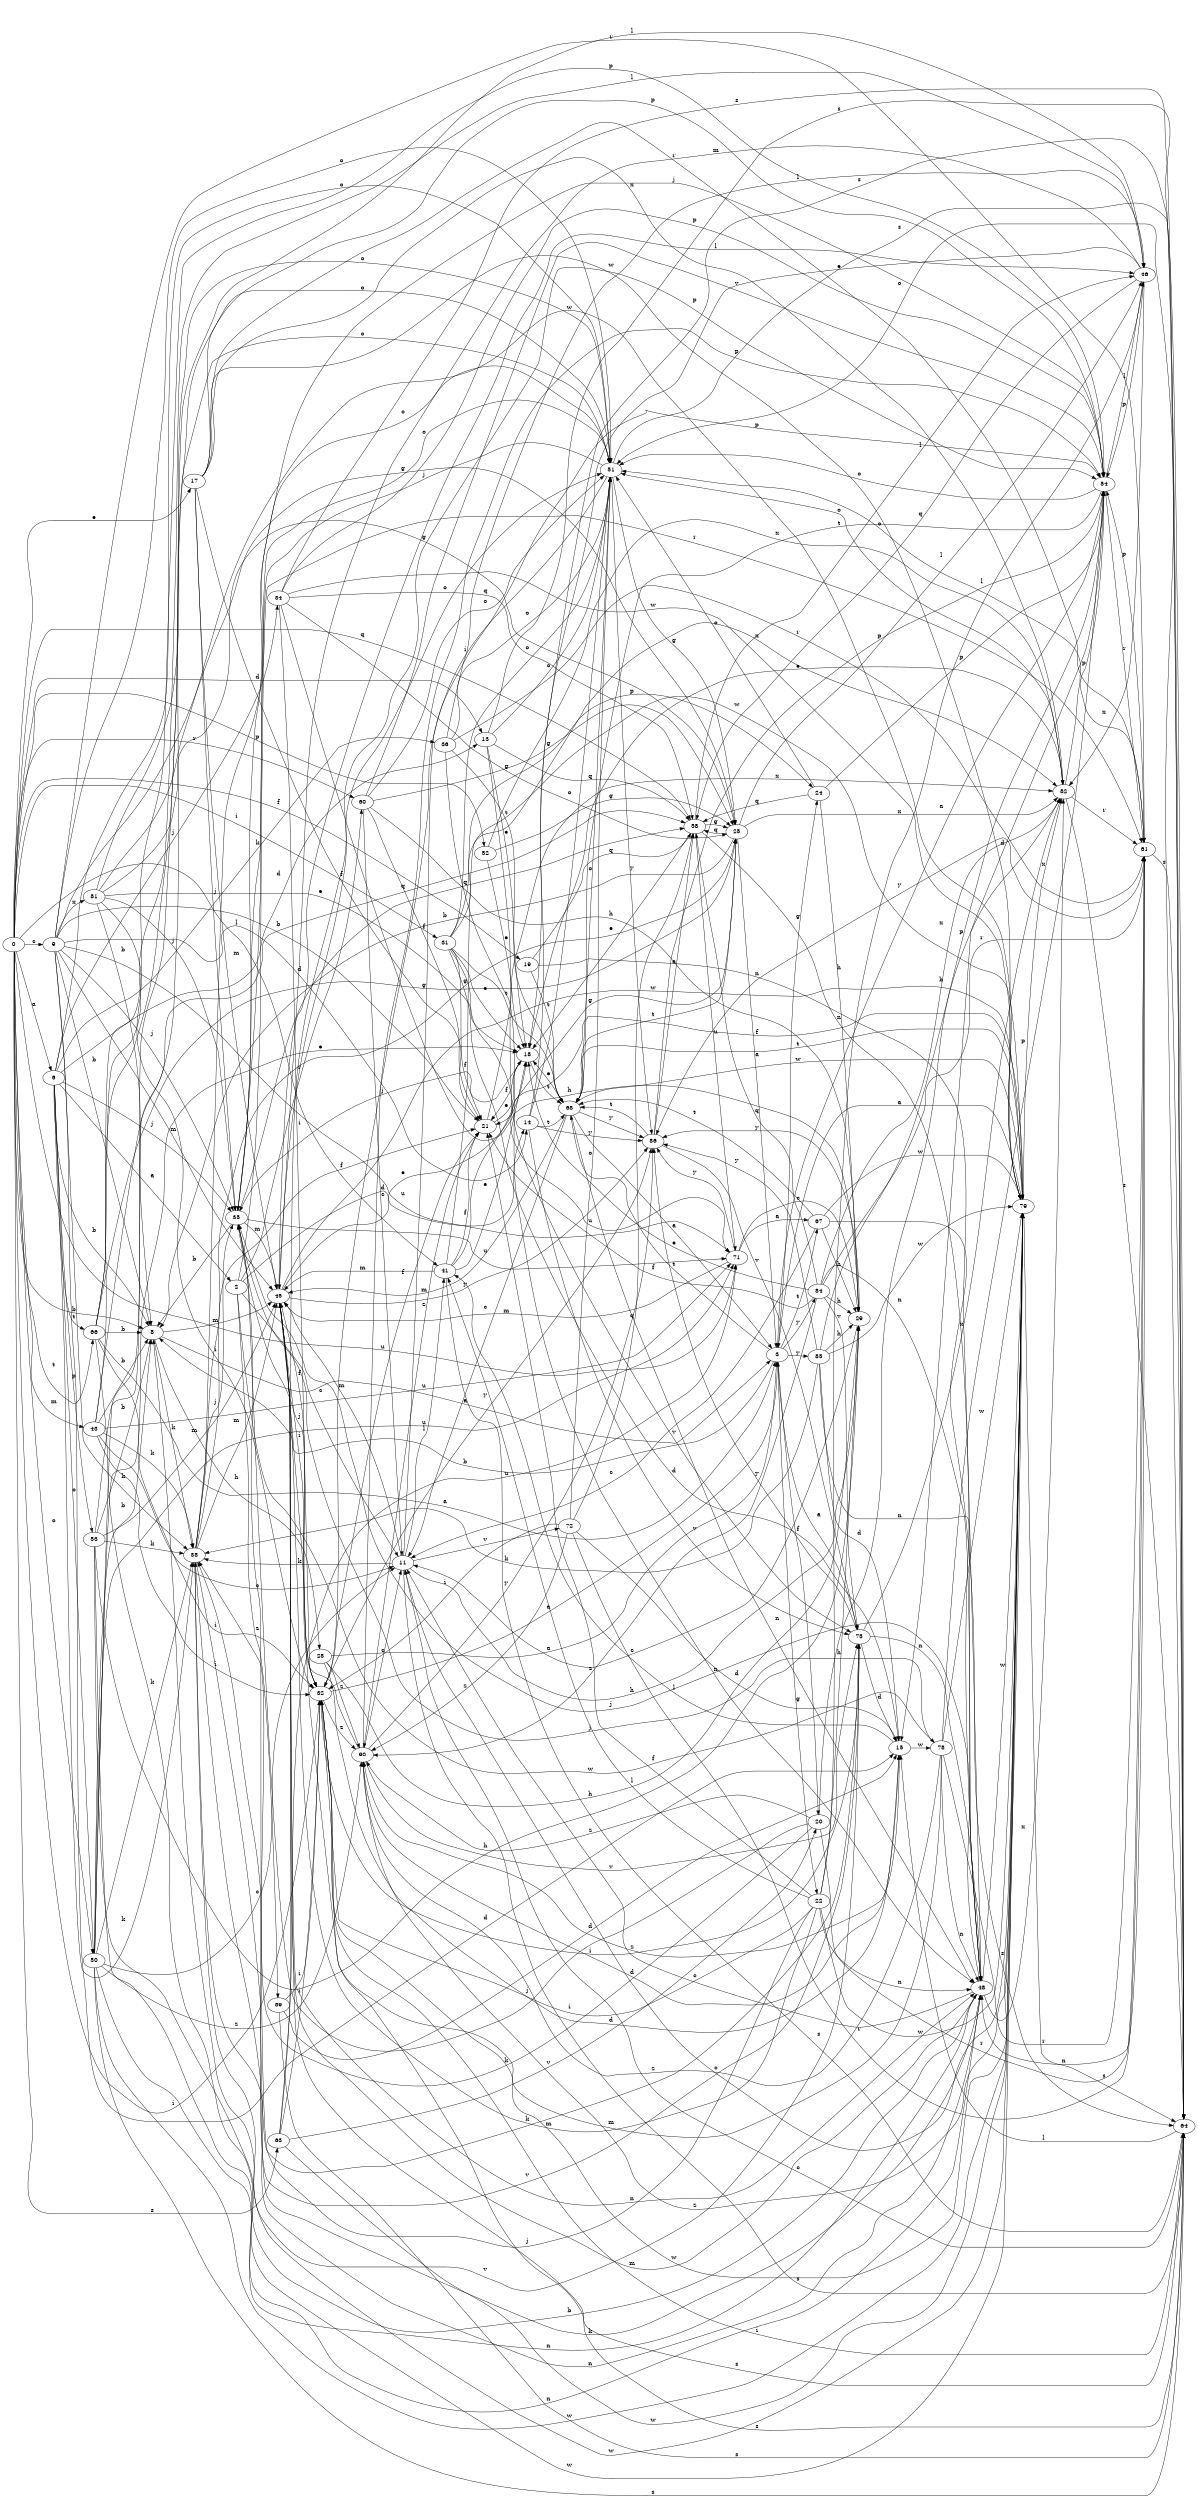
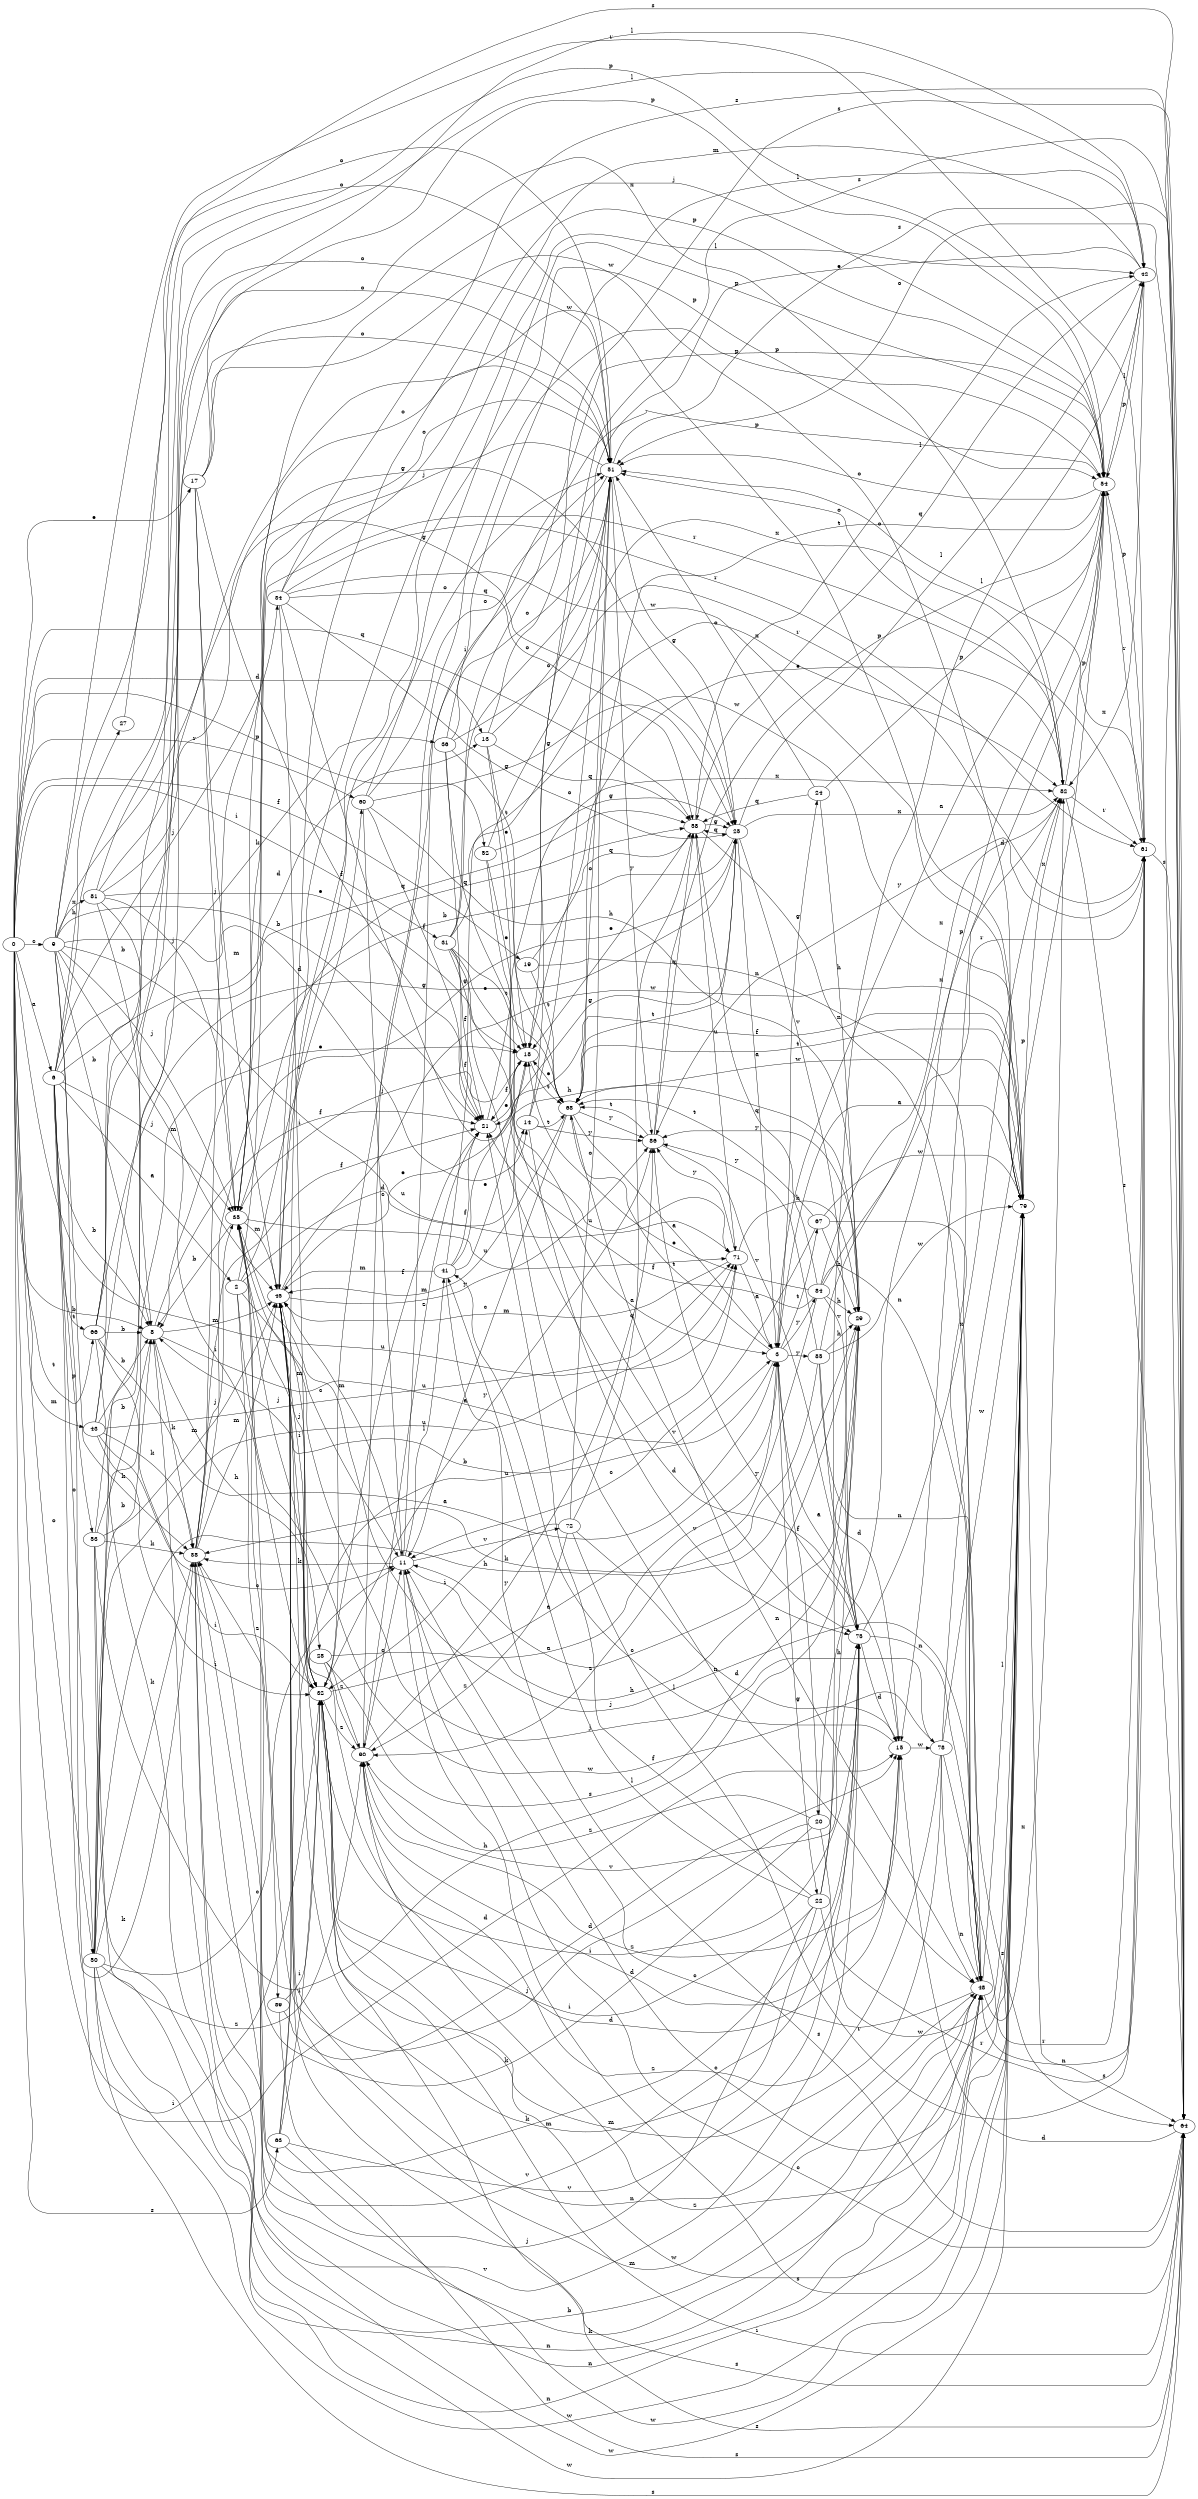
(756, 221) -> (737, 589)
(1145, 275) -> (1145, 275)
(737, 284) -> (737, 284)
none -> (123, 724)
(551, 752) -> (596, 384)
none -> (458, 935)
(674, 962) -> (674, 962)
(941, 980) -> (941, 980)
(266, 988) -> none
none -> (266, 1147)
none -> (551, 1173)
none -> (832, 1187)
(798, 1198) -> (798, 1198)
(763, 1224) -> (757, 1304)
(299, 1374) -> (299, 1374)
none -> (281, 1458)
none -> (381, 1547)
(1003, 1665) -> (1003, 1665)
(590, 1794) -> (590, 1794)
(873, 1980) -> none
(588, 2045) -> (748, 2108)
(1044, 2138) -> (1044, 2138)
